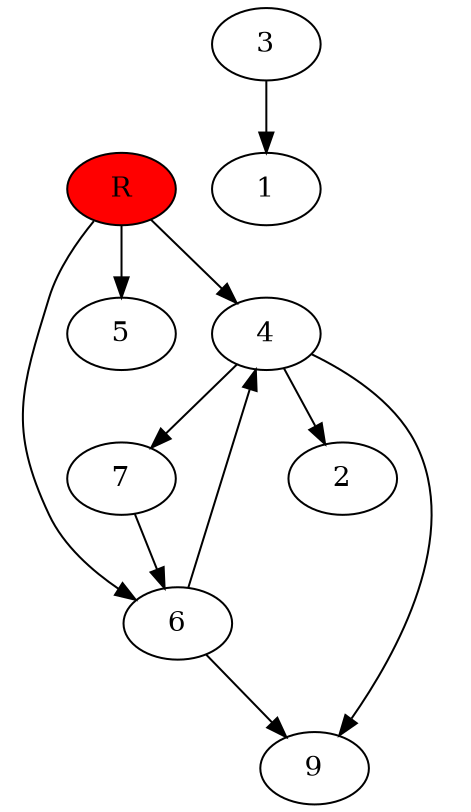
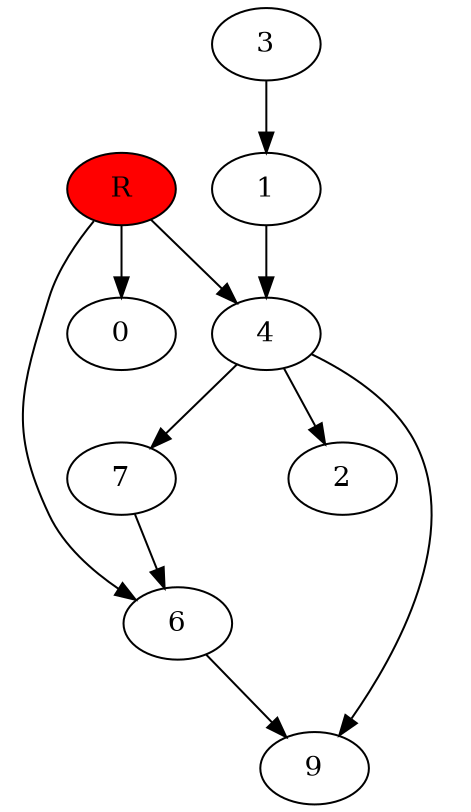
(122, 334) -> (122, 334)
(219, 489) -> (266, 252)
